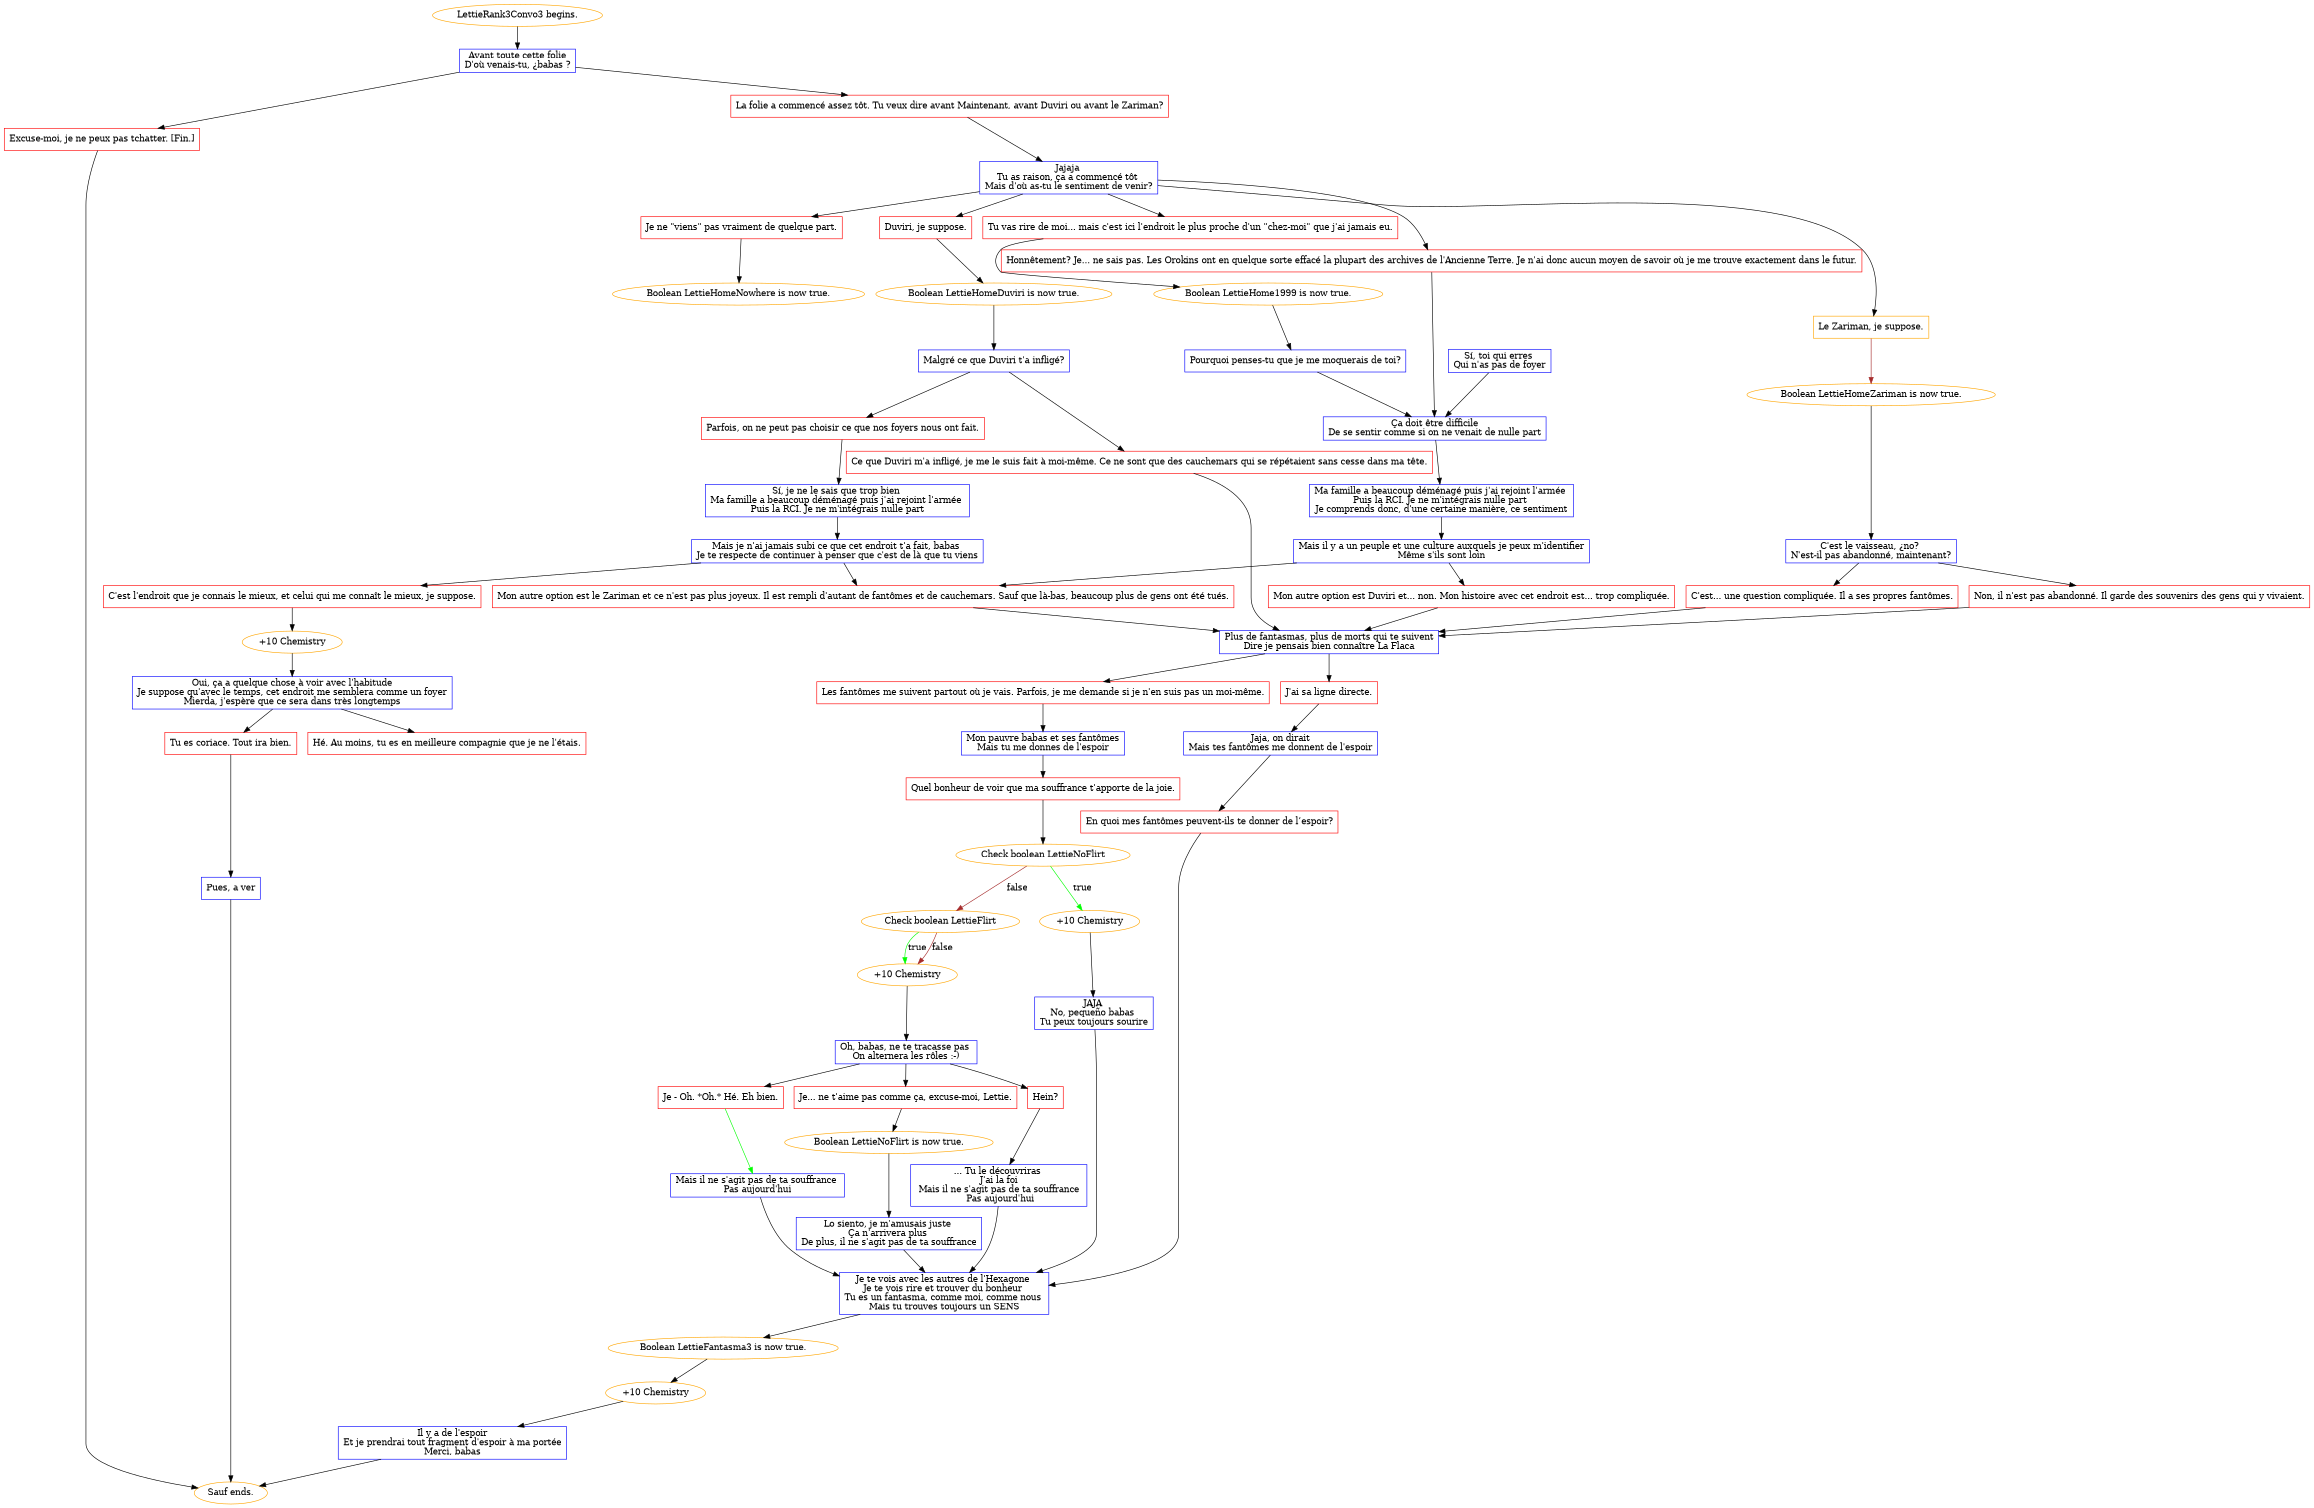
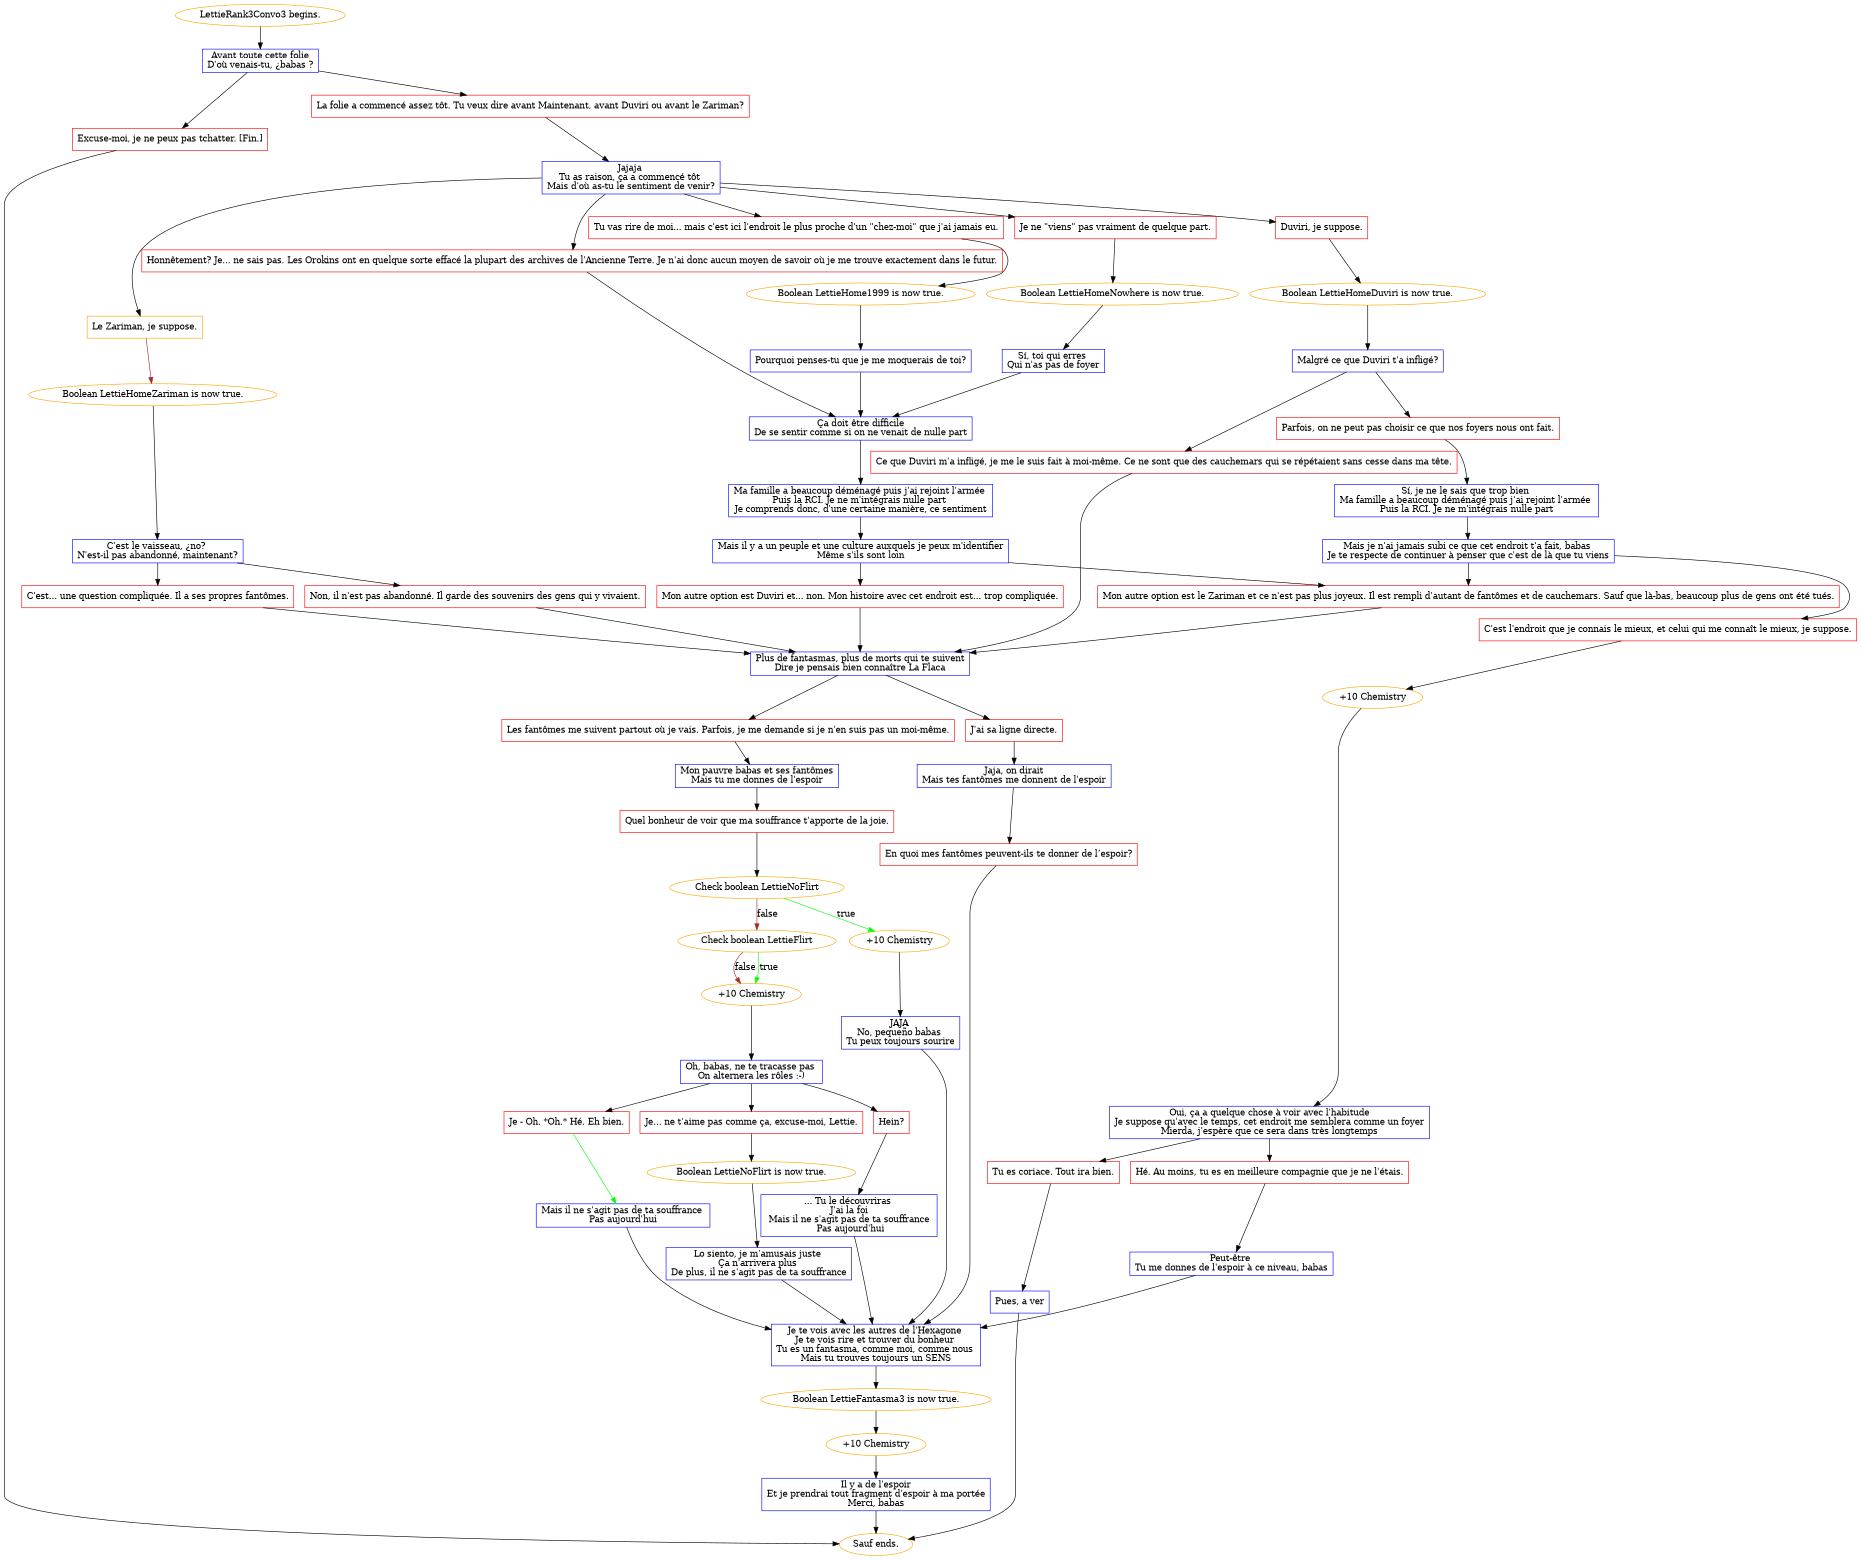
none -> (1085, 325)
none -> (1231, 1264)
